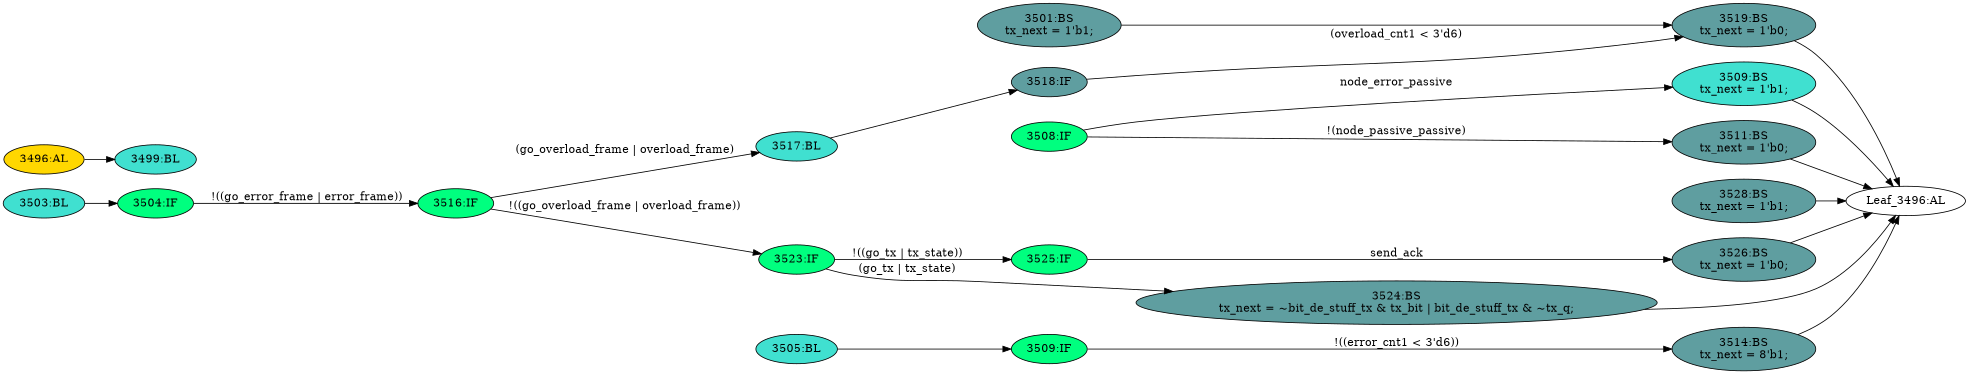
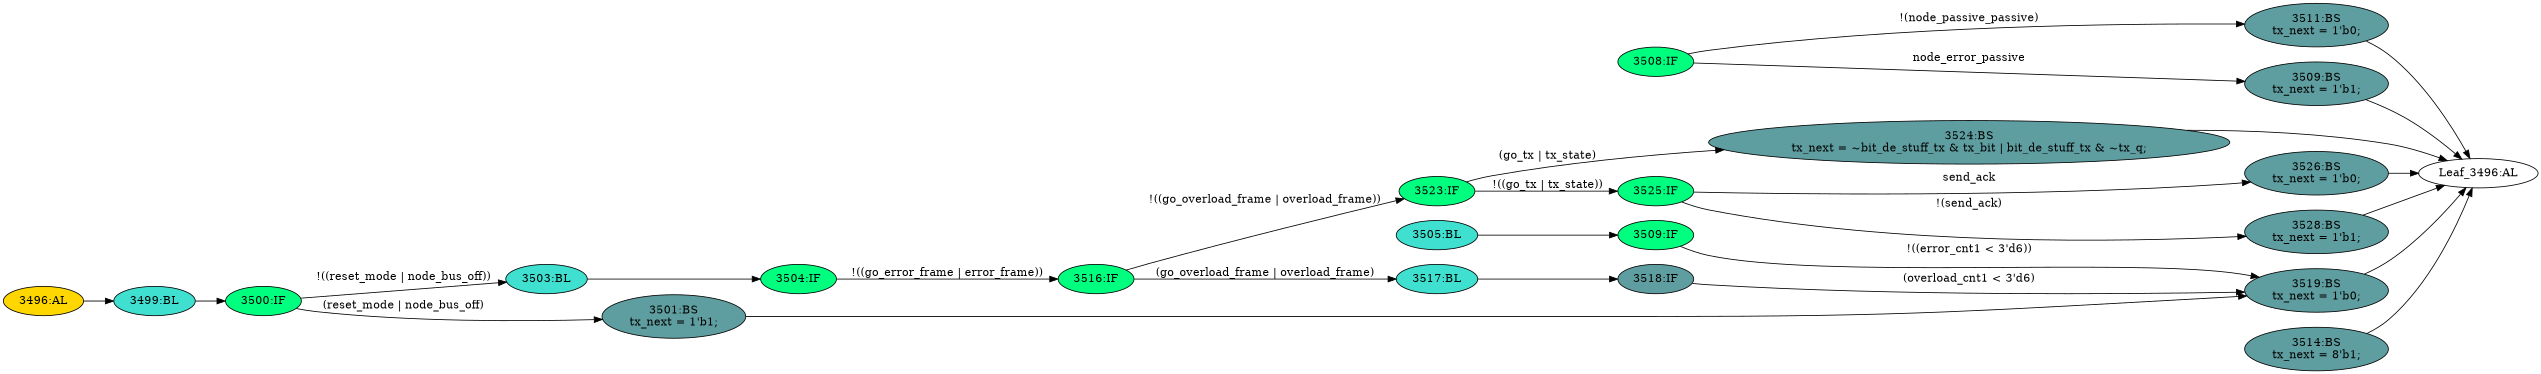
(1744, 84) -> (2316, 84)
none -> (1958, 237)
none -> (263, 301)
(1376, 349) -> (1965, 268)
